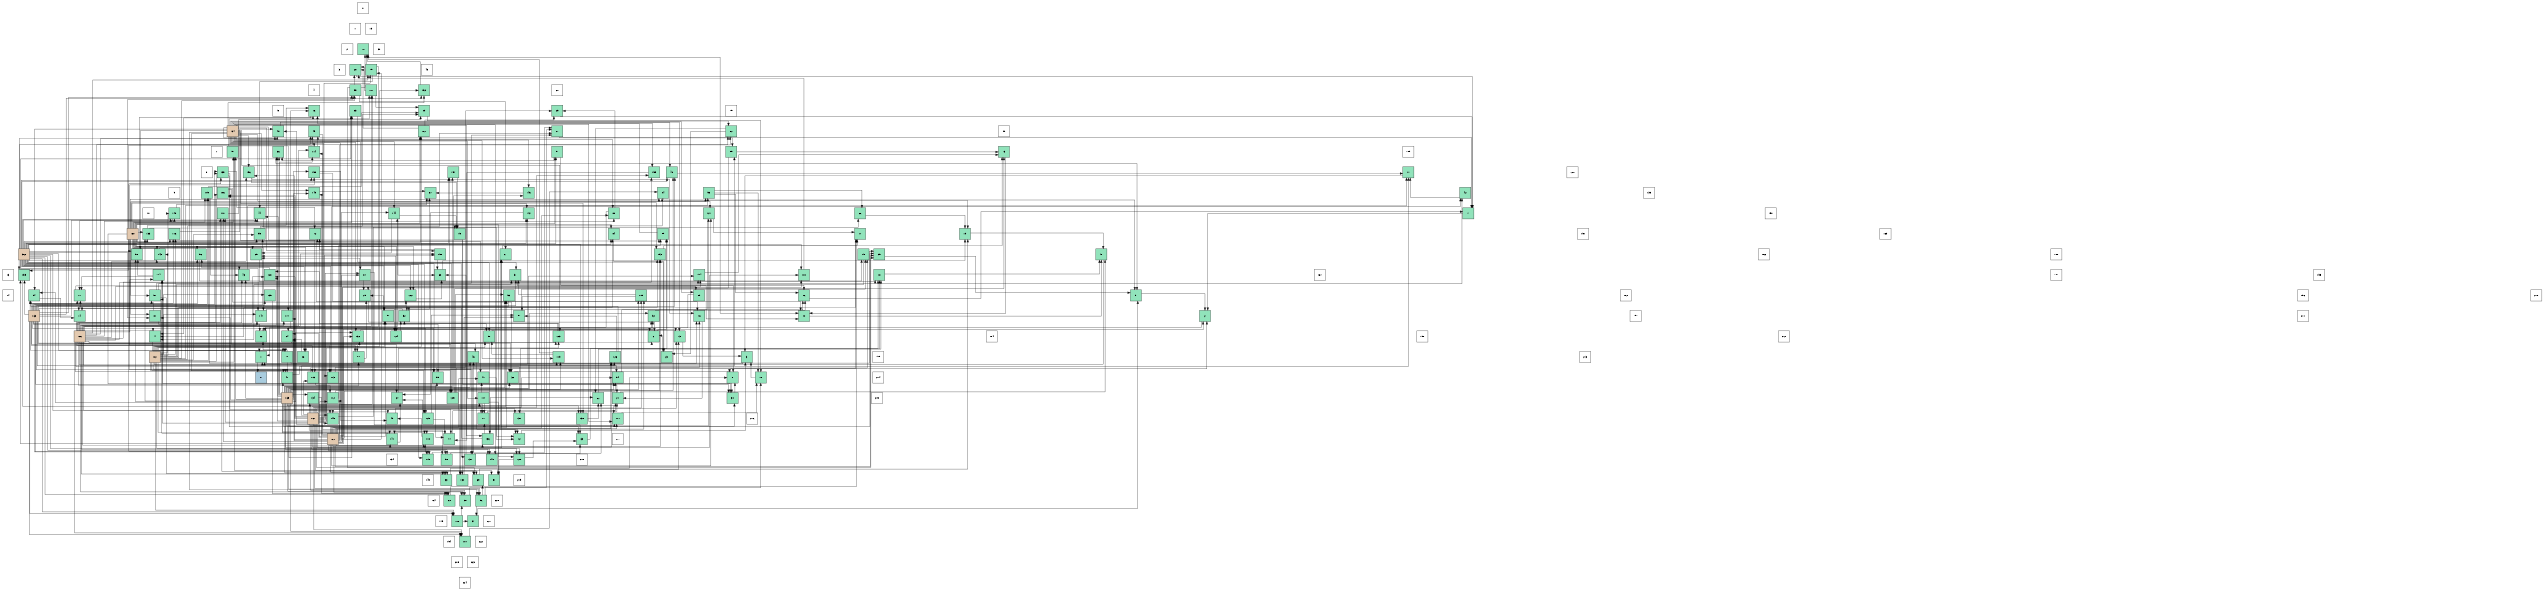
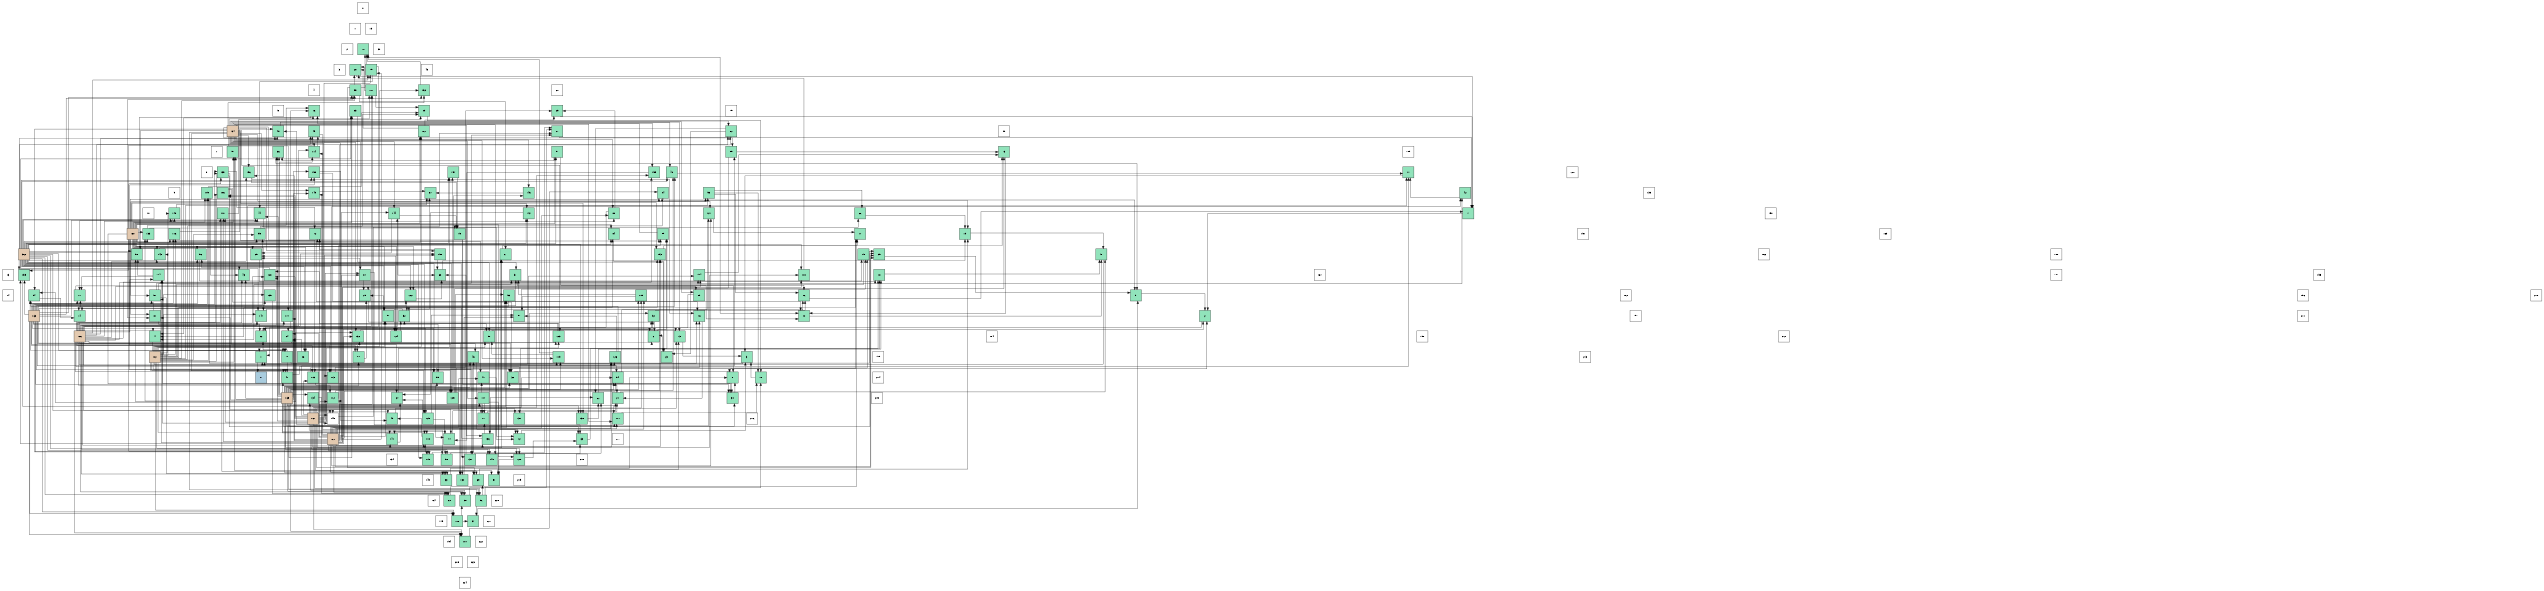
(333, 419) -> (333, 419)
(200, 433) -> (161, 438)
